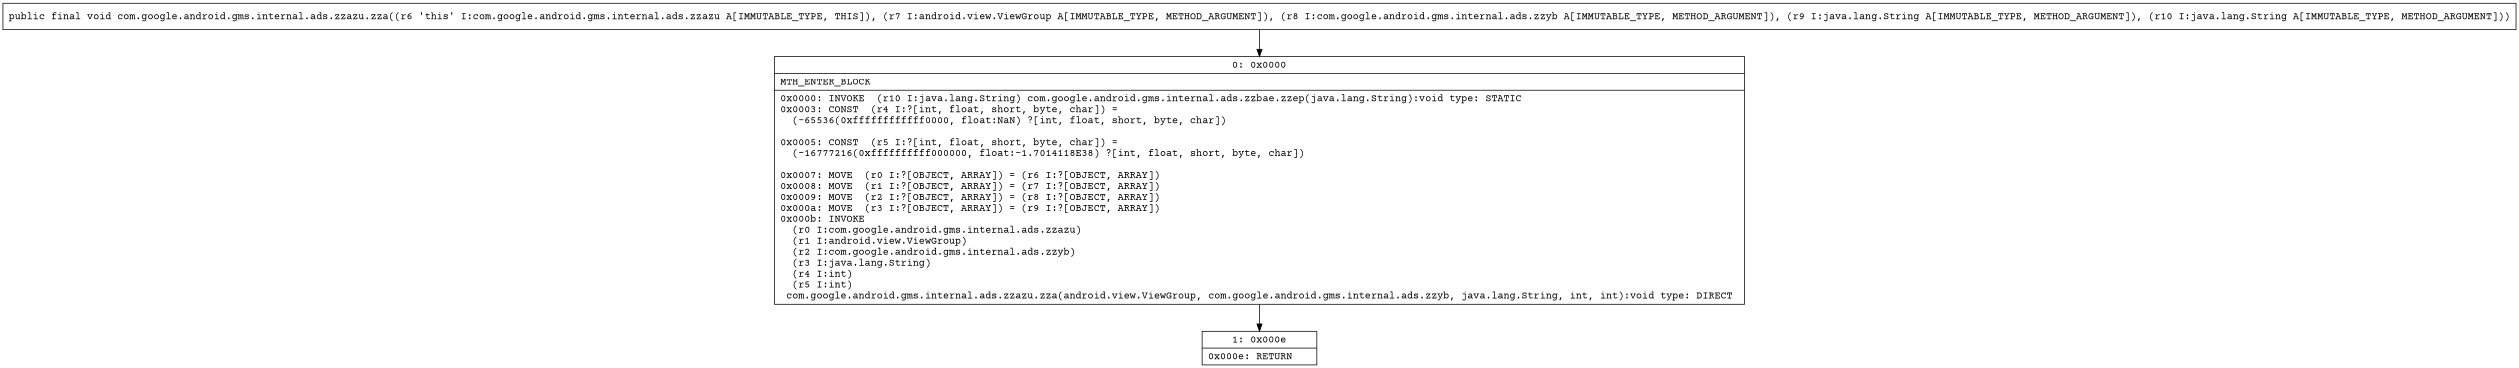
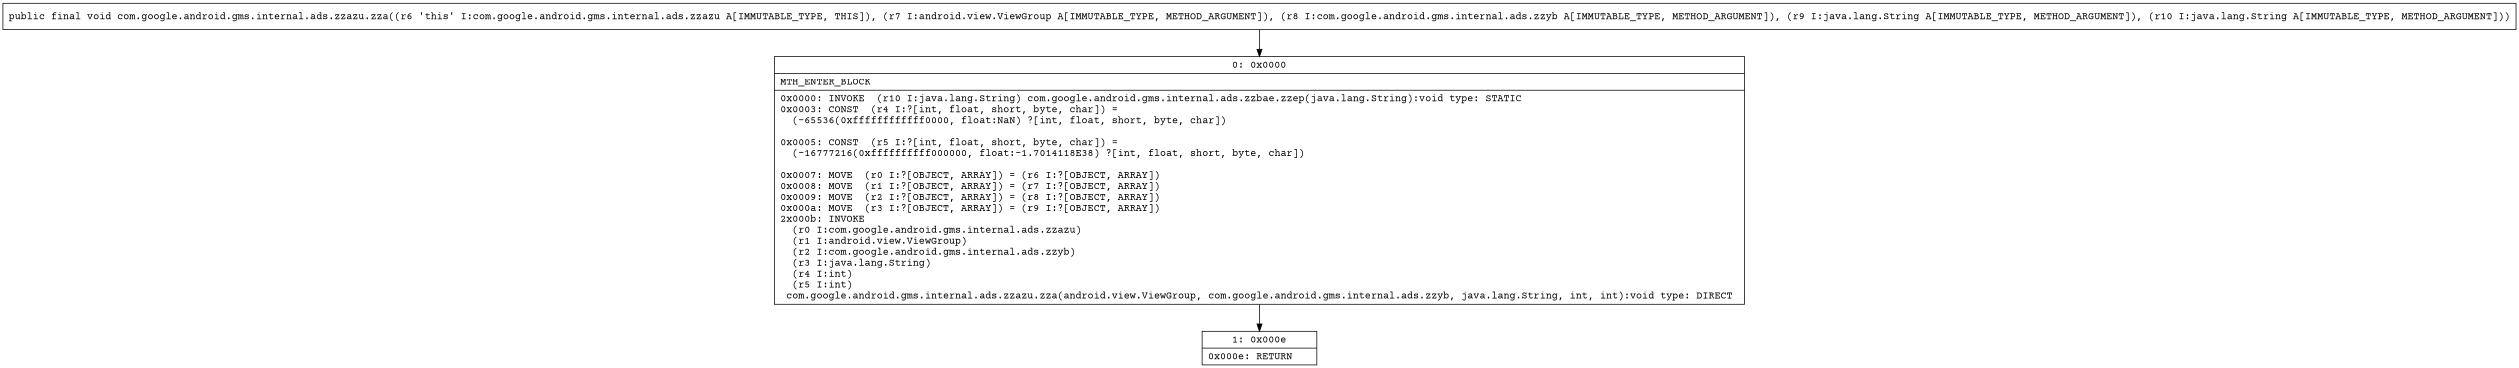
(829, 219) -> (829, 219)
